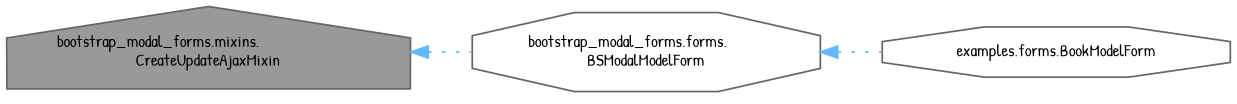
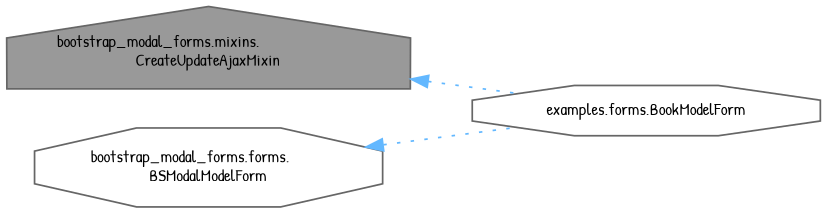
(450, 52) -> (473, 87)
